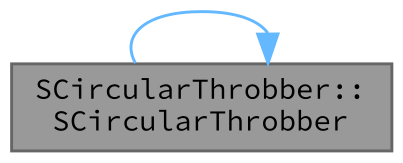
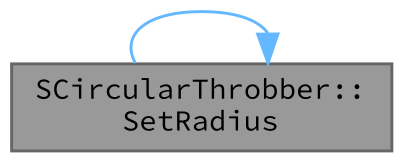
(202, 107) -> (202, 107)
